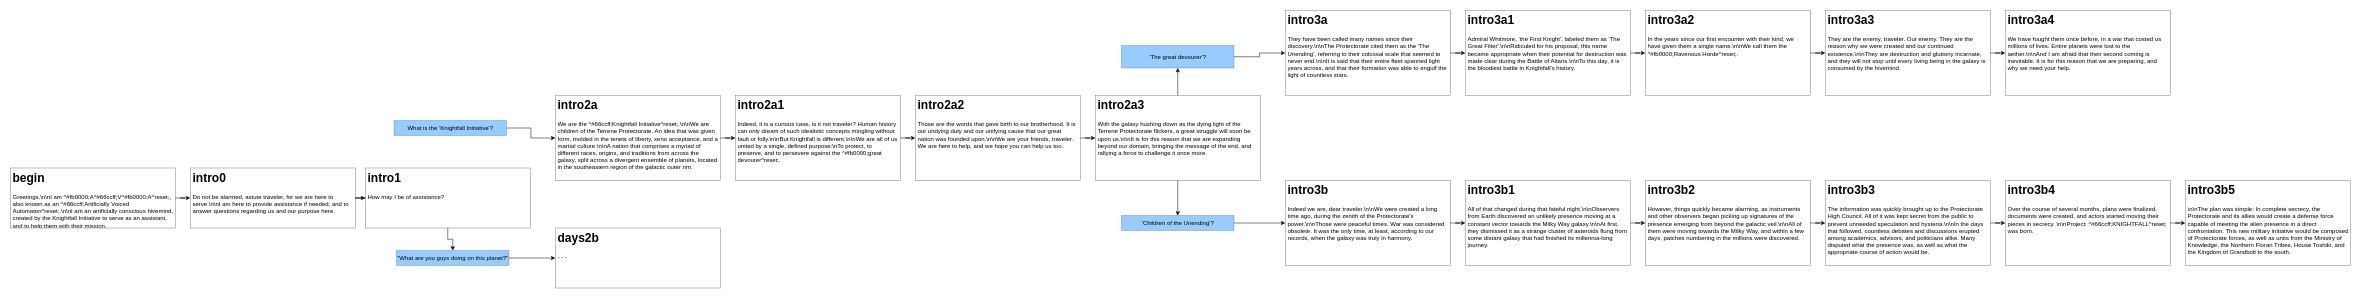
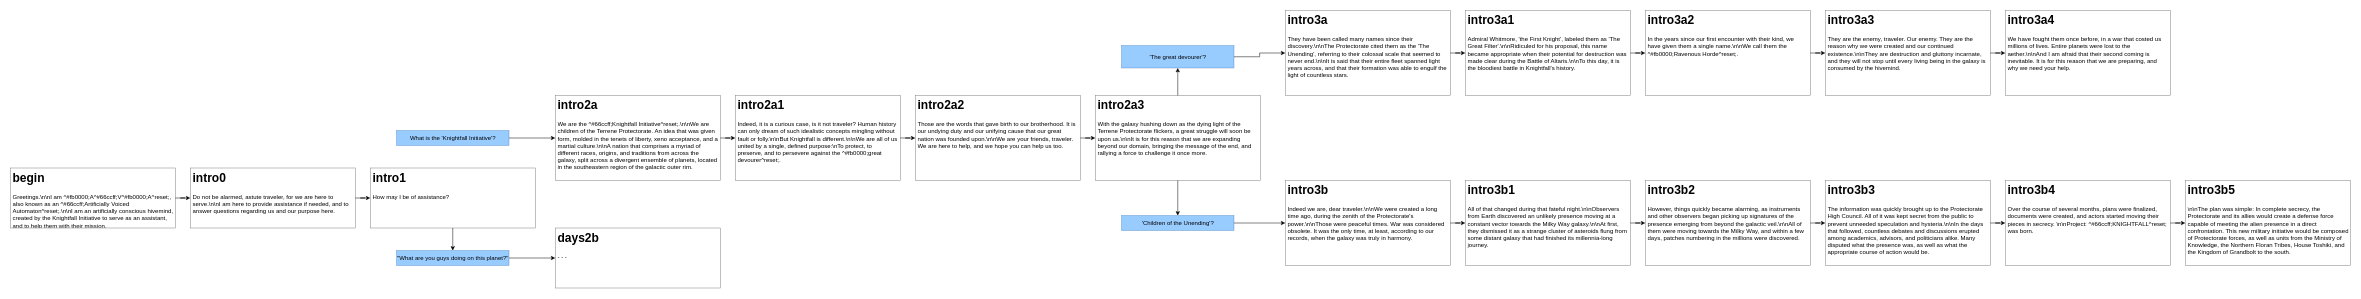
(450, 128) -> (453, 138)
(448, 198) -> (453, 198)
